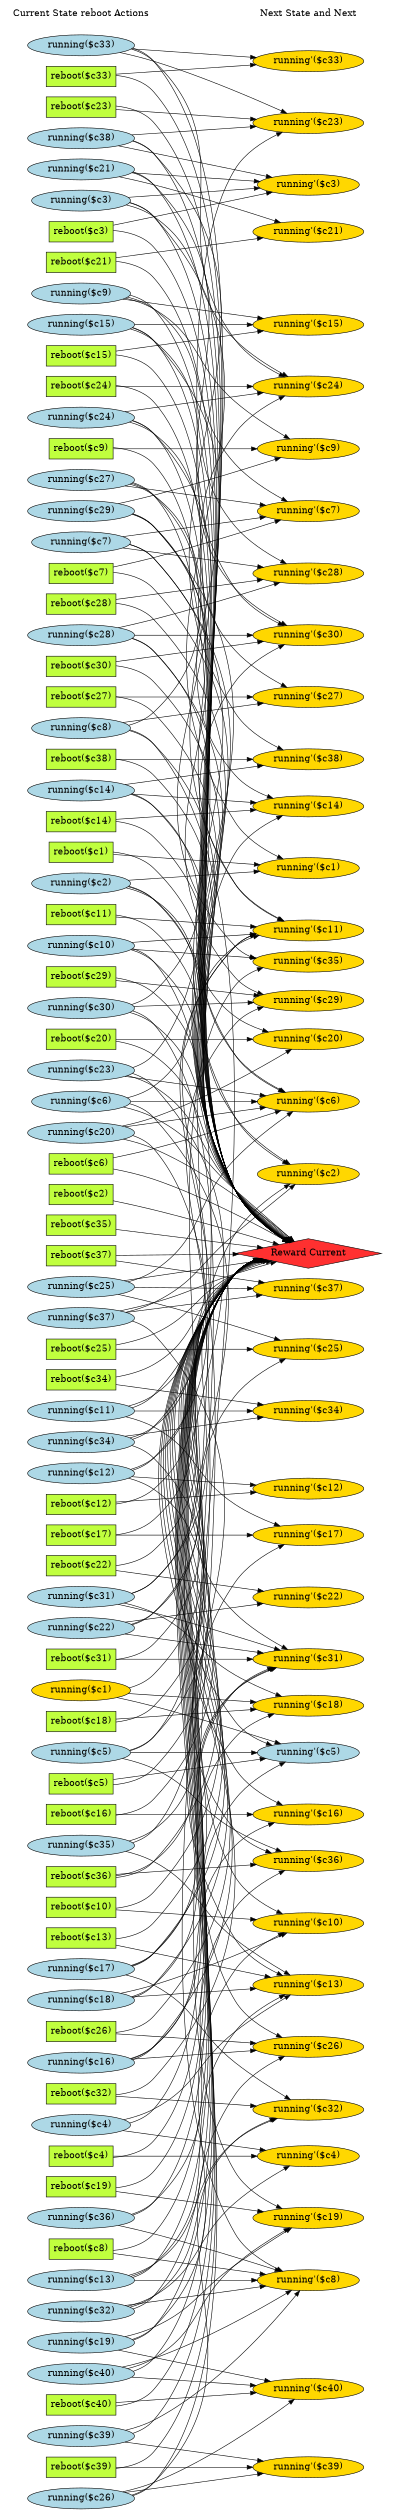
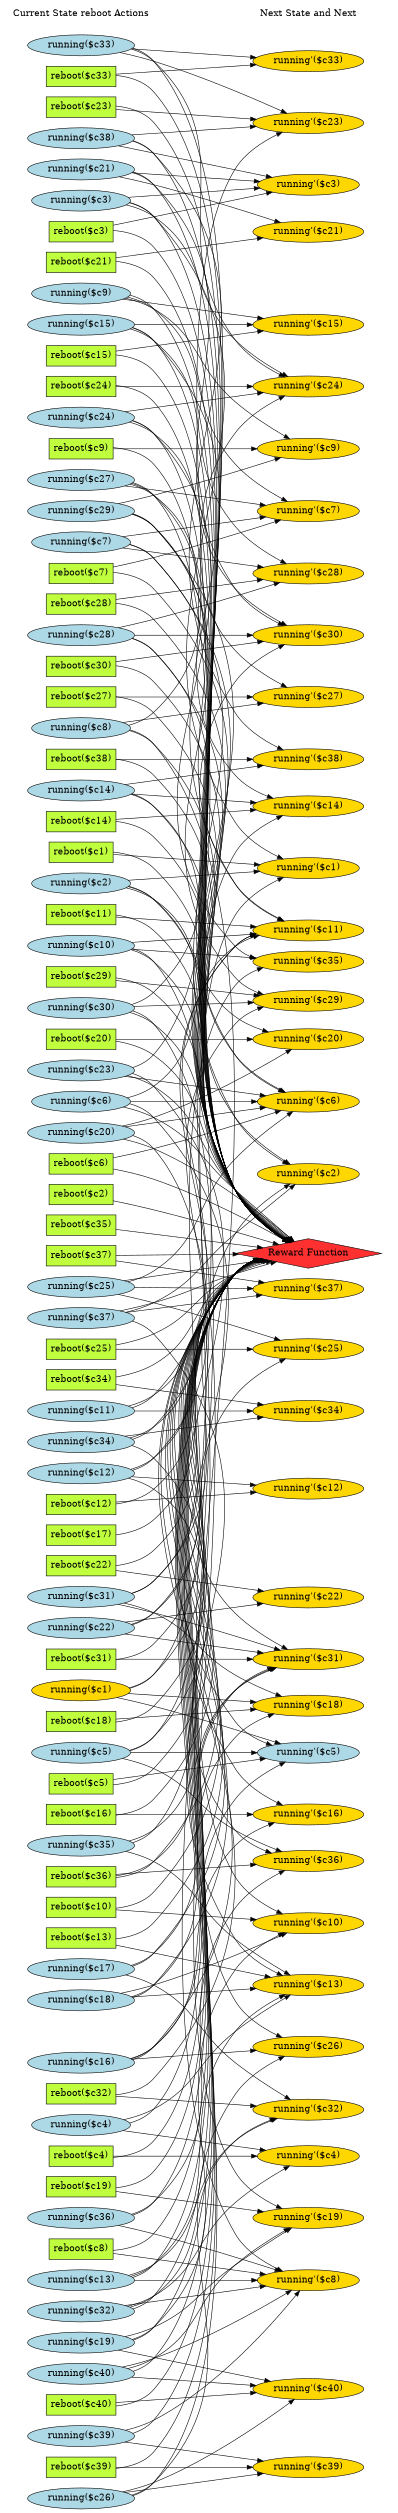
(308, 1253) -> (308, 1253)
none -> (203, 1283)
(308, 1535) -> none
(81, 2032) -> none
